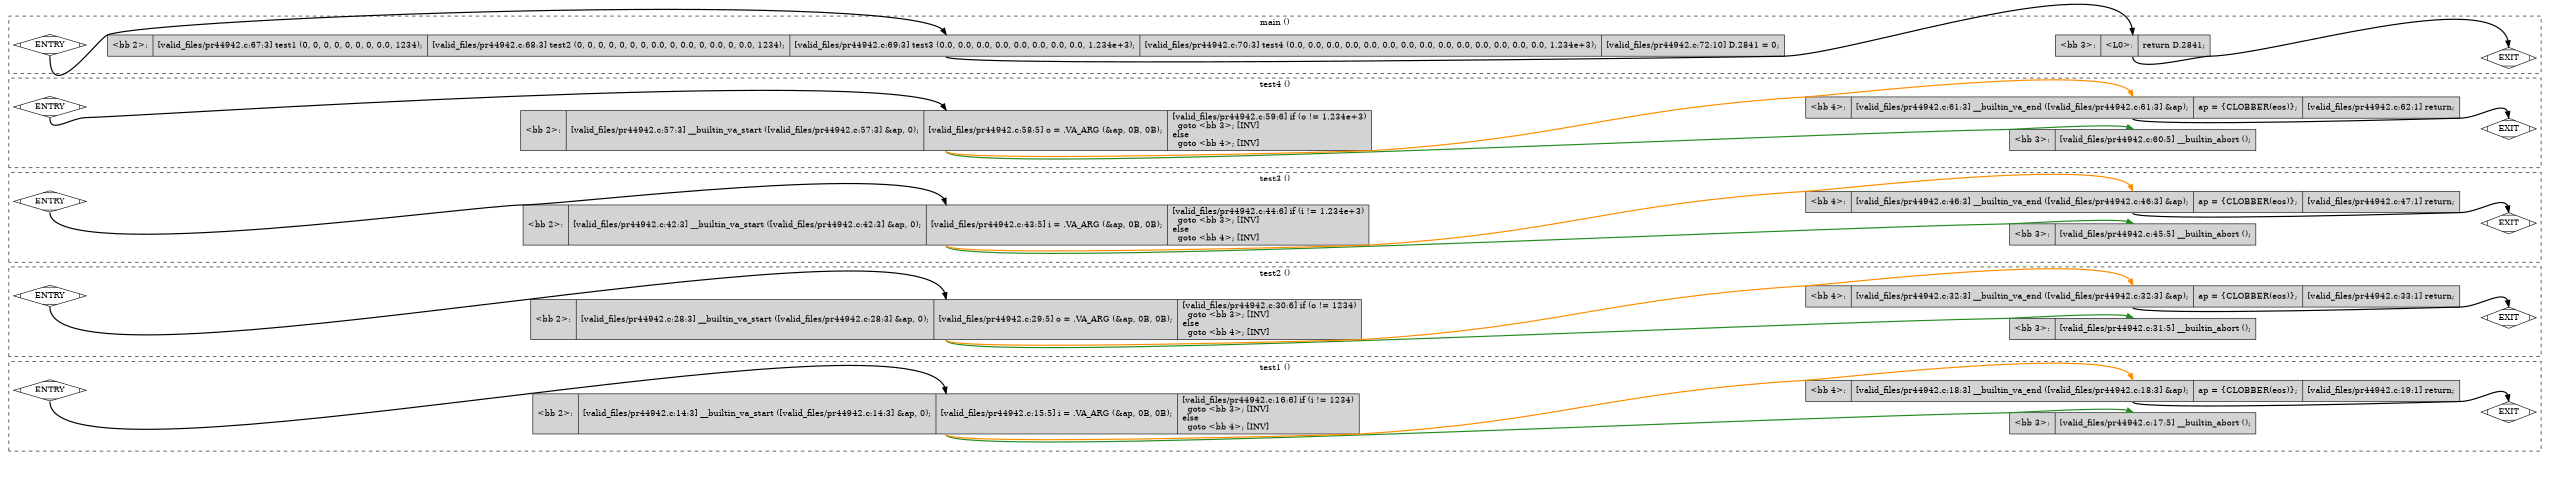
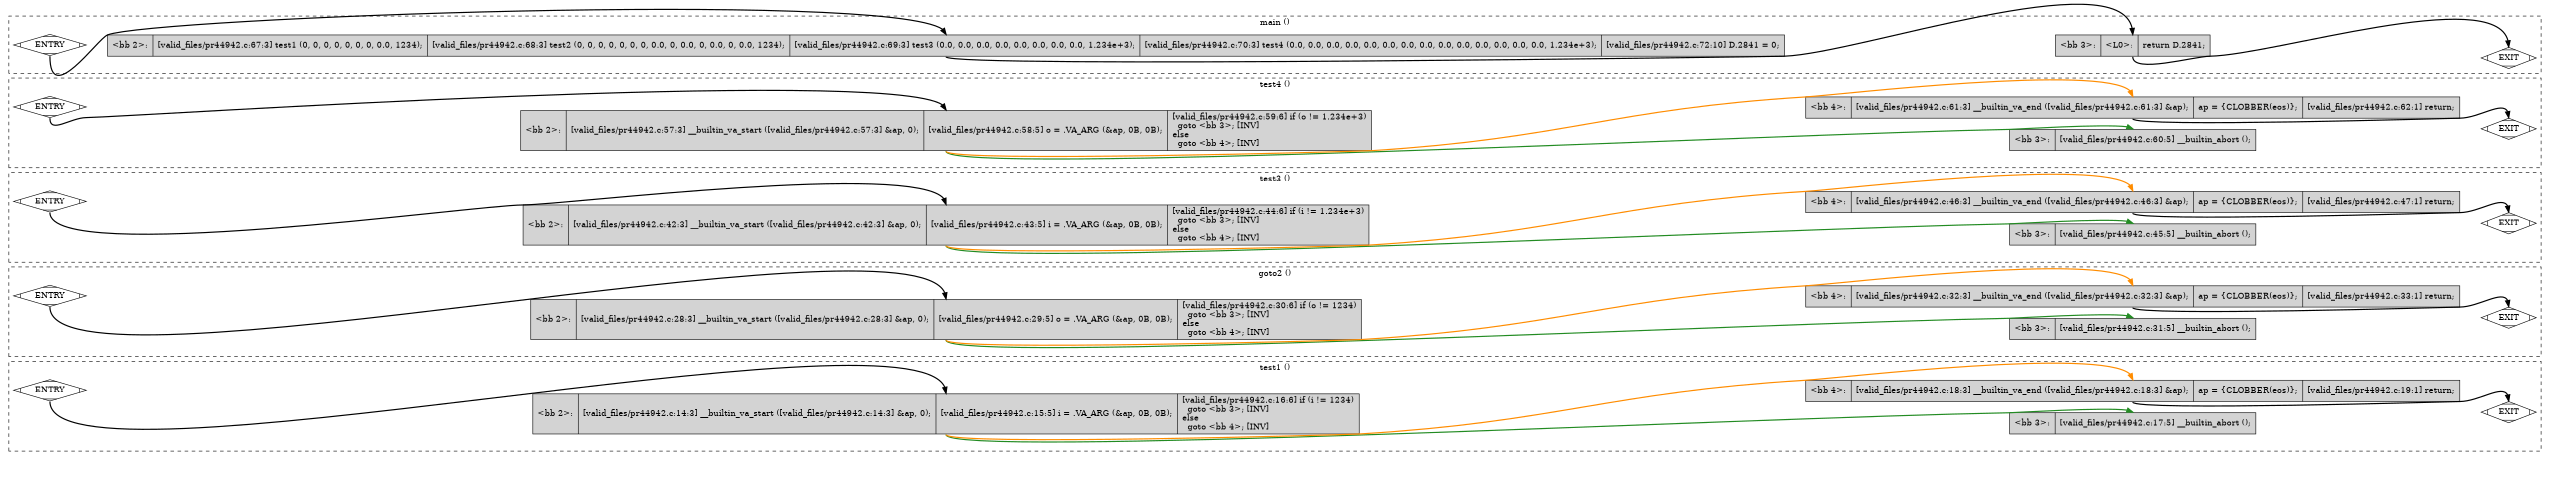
(1275, 274) -> (1275, 274)
